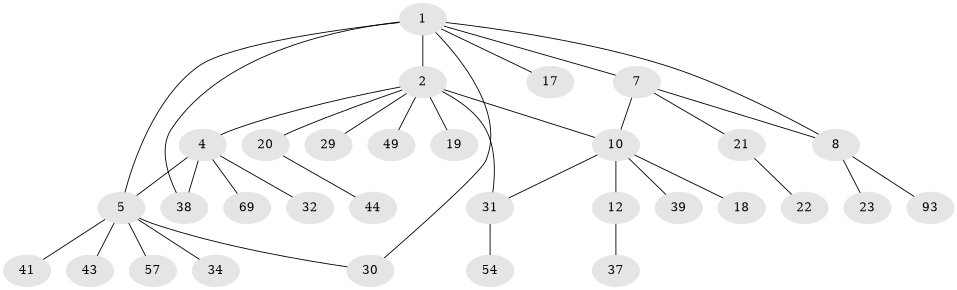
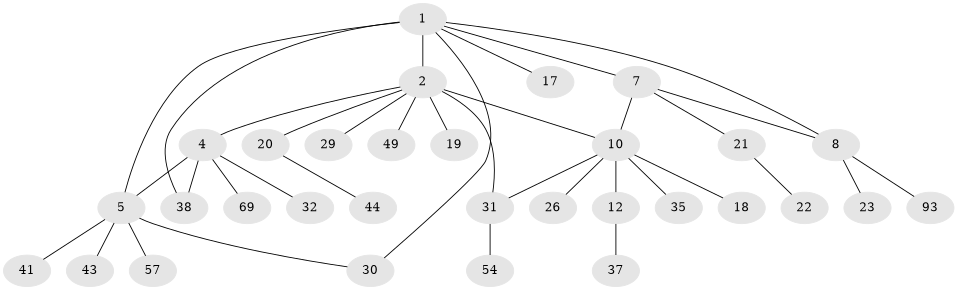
none -> (553, 208)
(679, 208) -> (679, 208)
(216, 271) -> none
